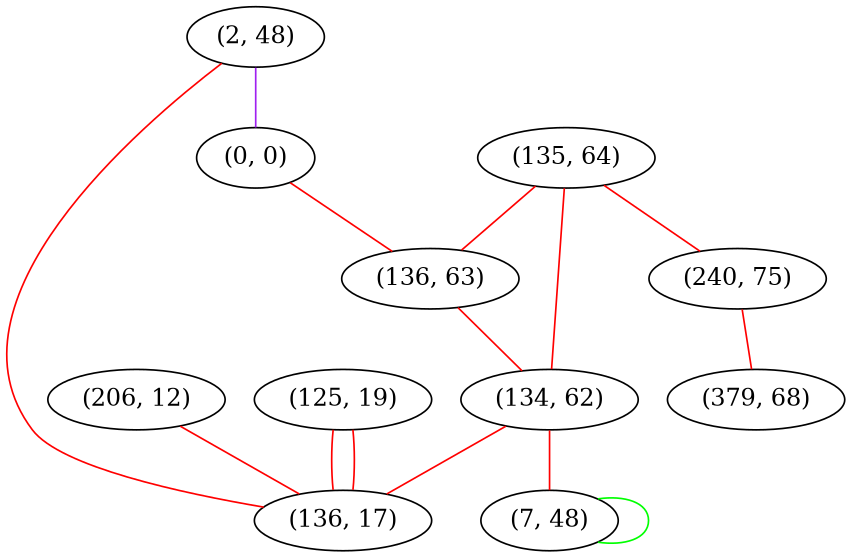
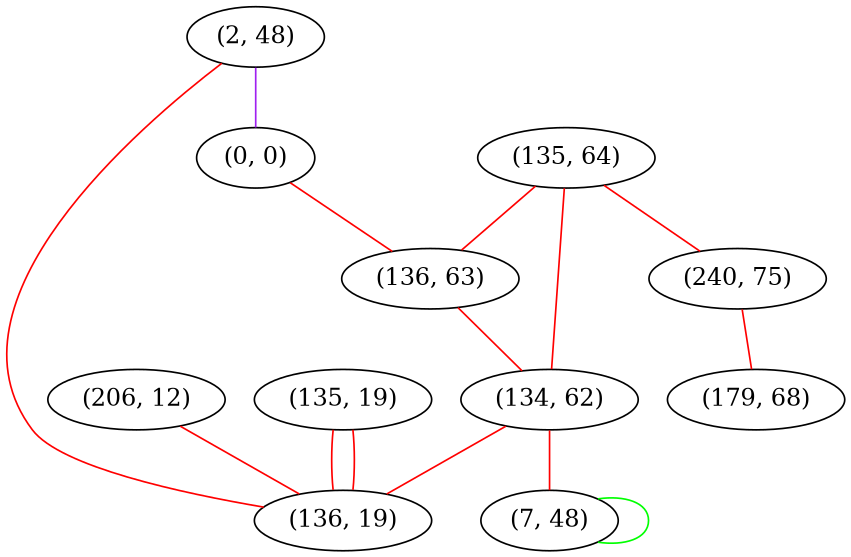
(343, 400) -> (343, 400)
(756, 400) -> (756, 400)
(343, 521) -> (343, 521)
